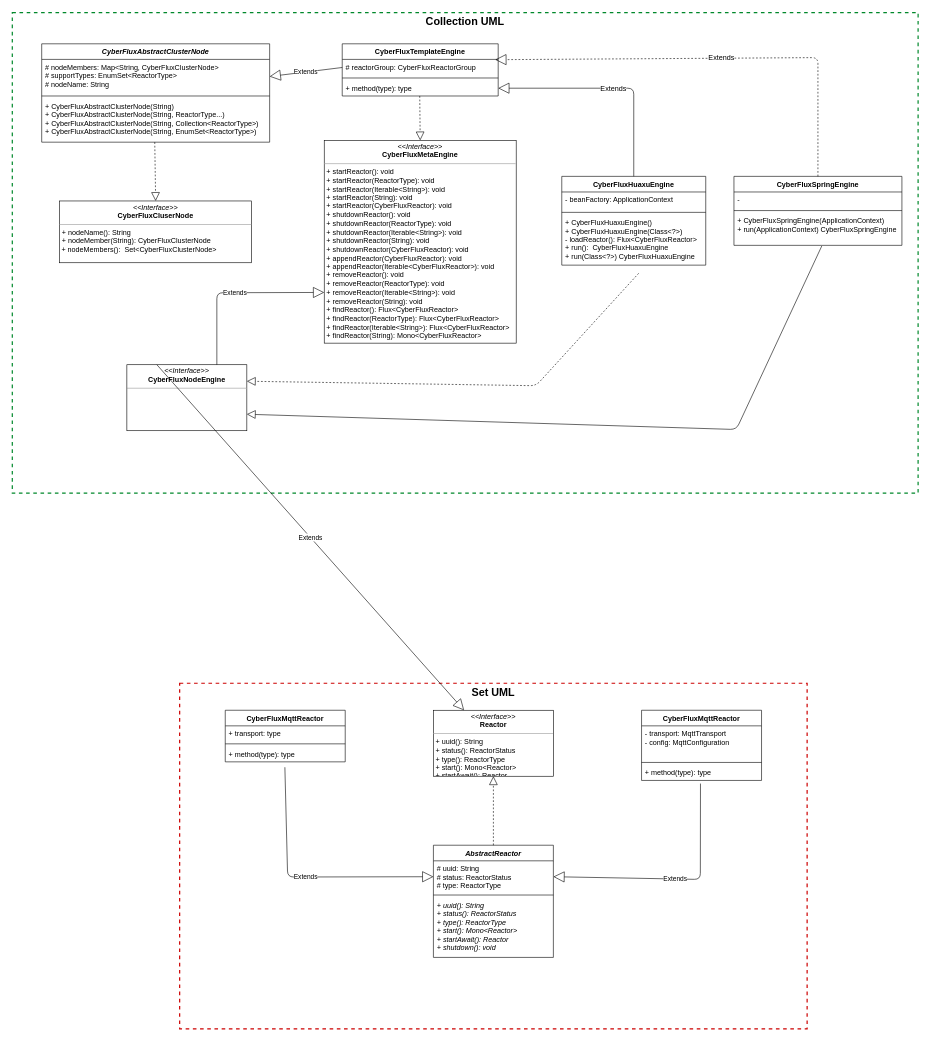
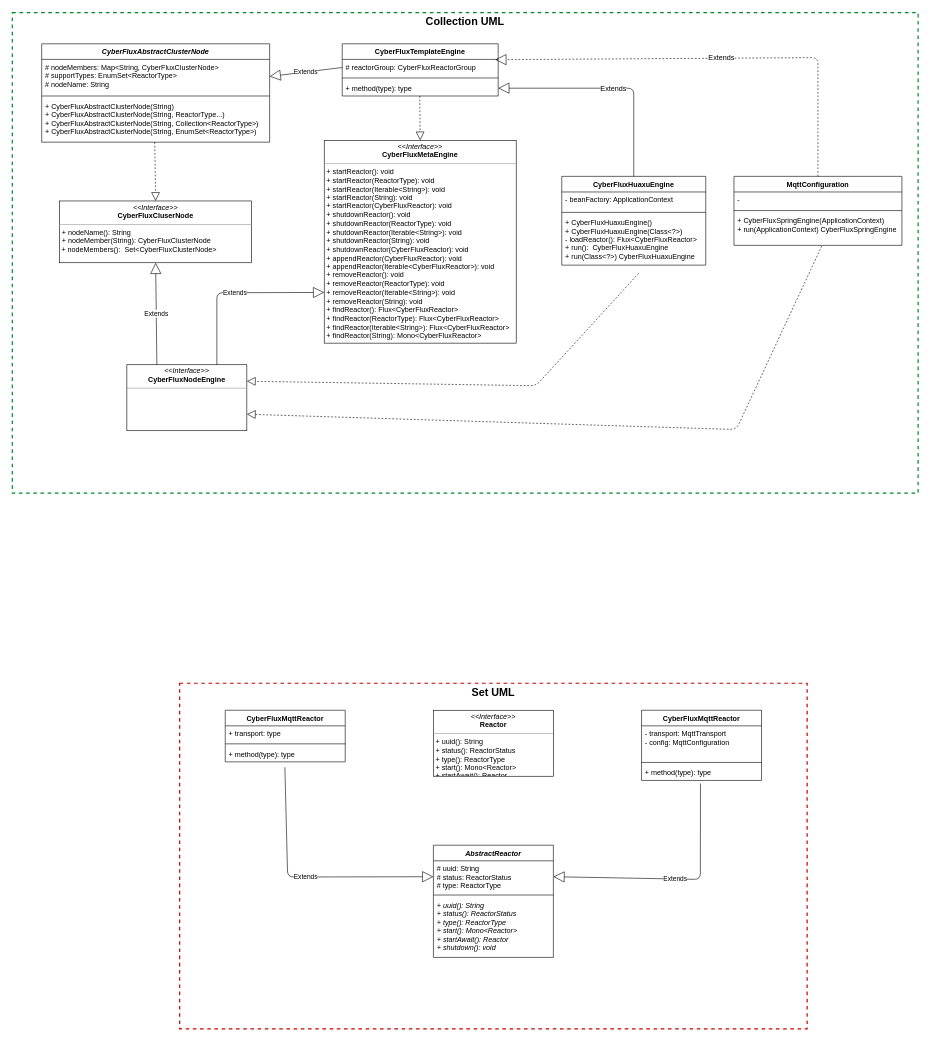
(818, 184) -> (818, 184)
(595, 425) -> (595, 425)
(307, 533) -> (157, 331)
(494, 815) -> none
